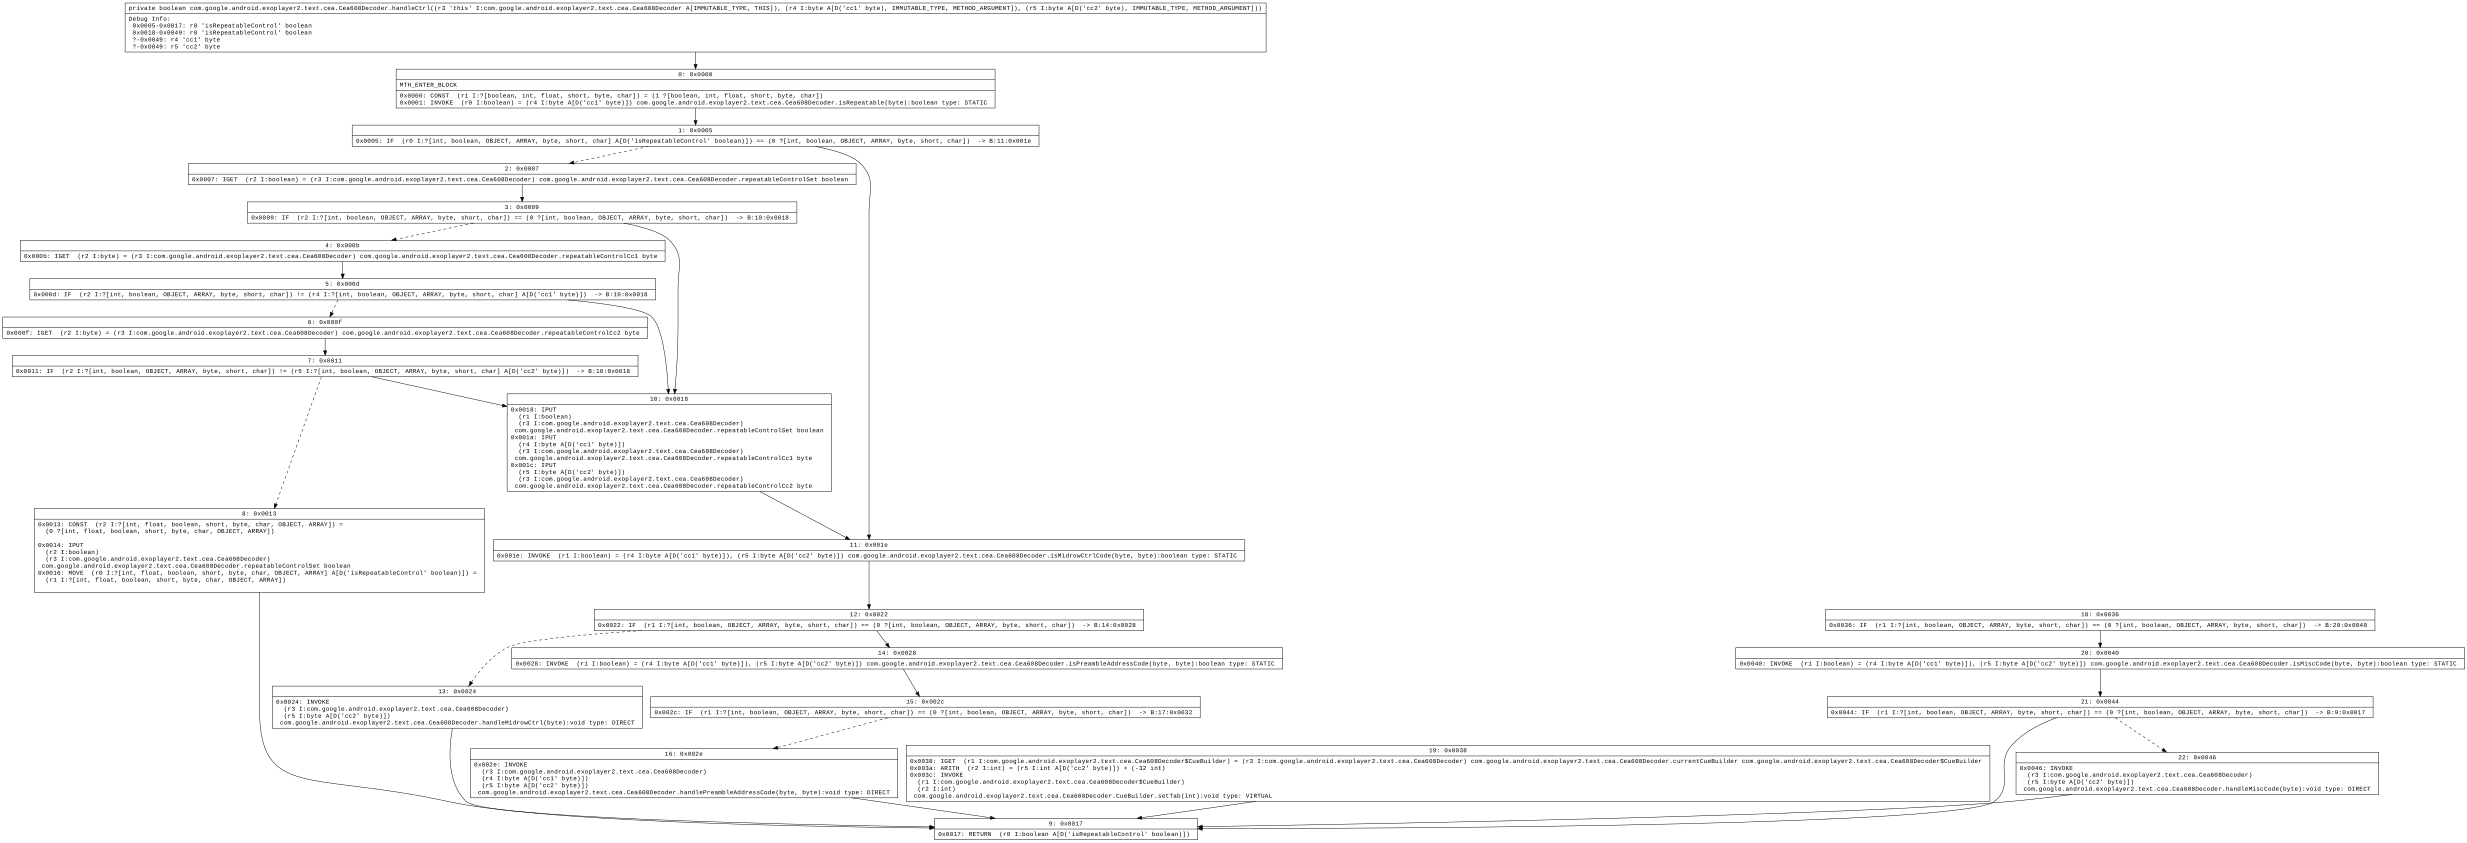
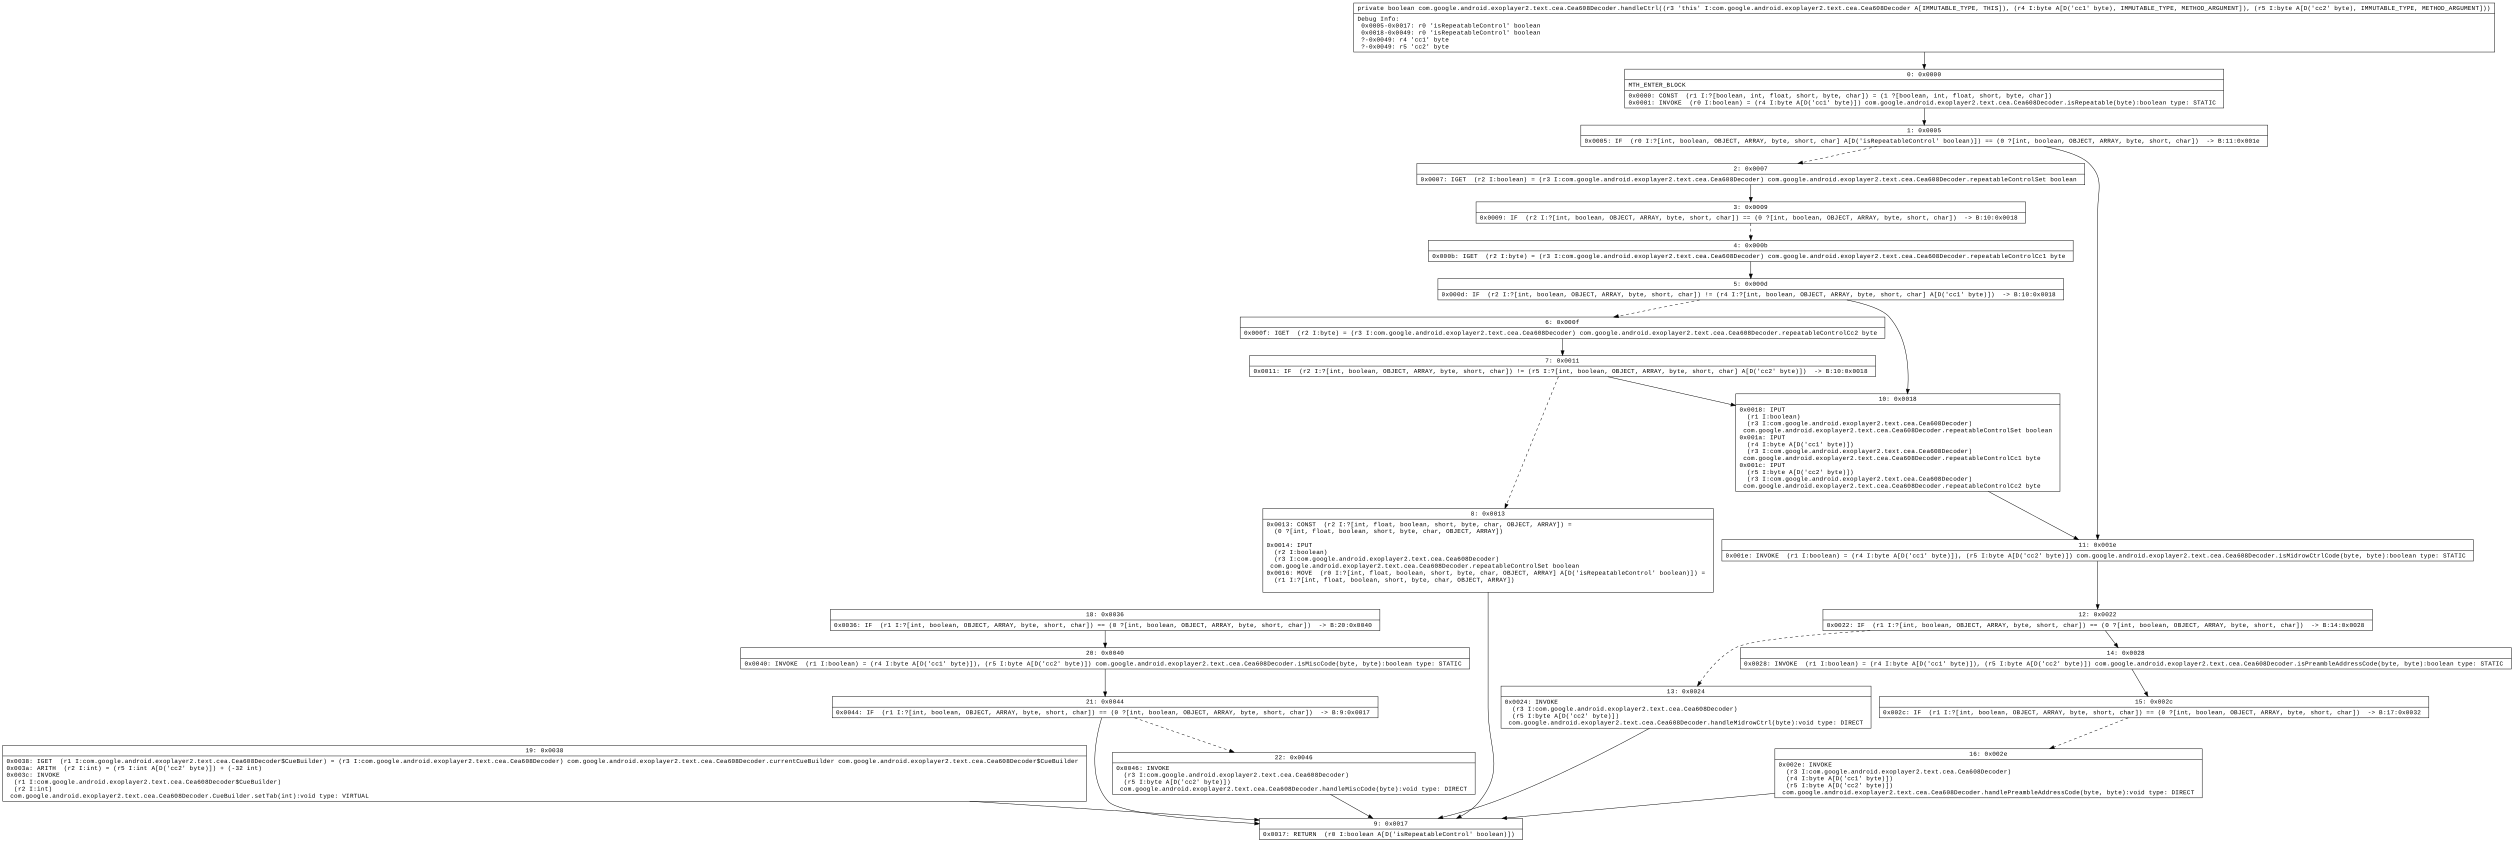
(678, 289) -> none
